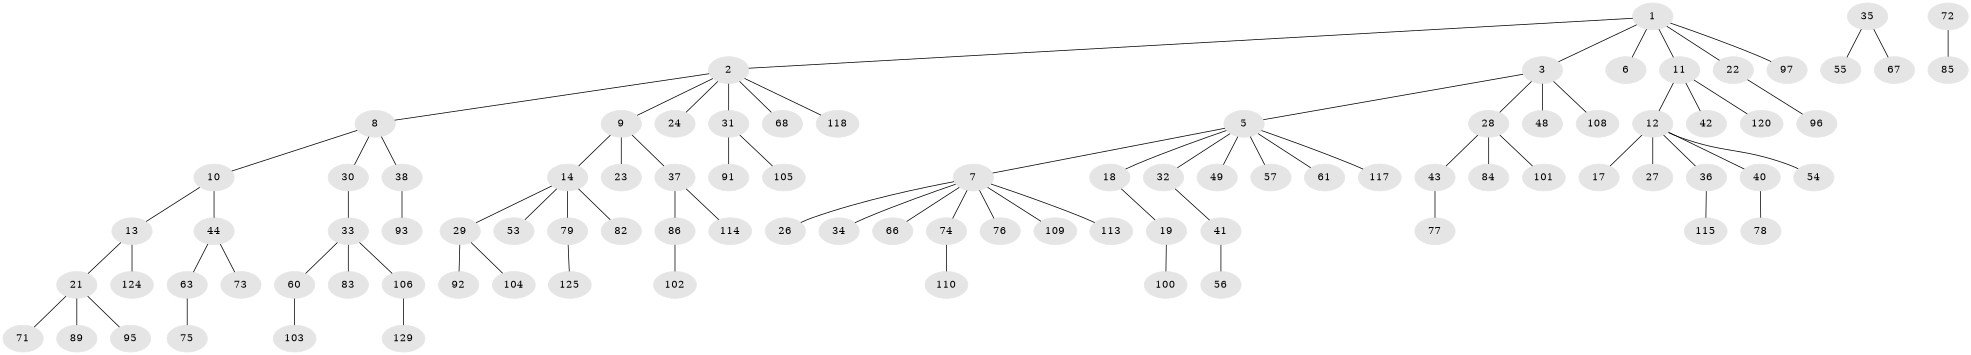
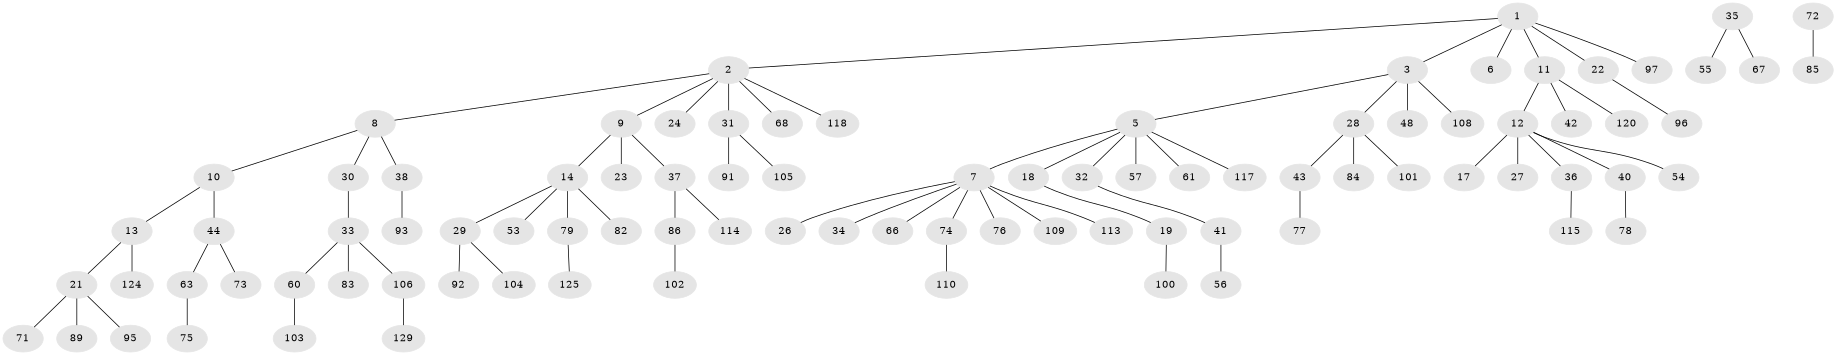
(1217, 178) -> none
